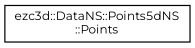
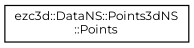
(97, 24) -> (97, 24)
